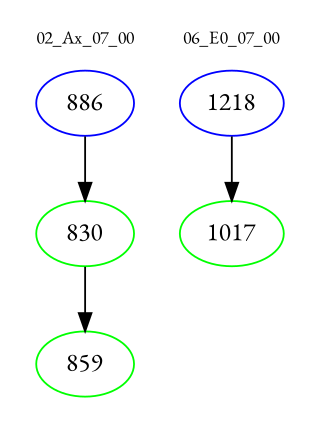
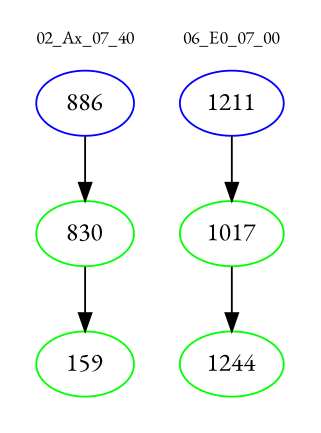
(86, 39) -> (86, 39)
(232, 103) -> (232, 103)
(85, 364) -> (85, 364)
none -> (232, 364)
